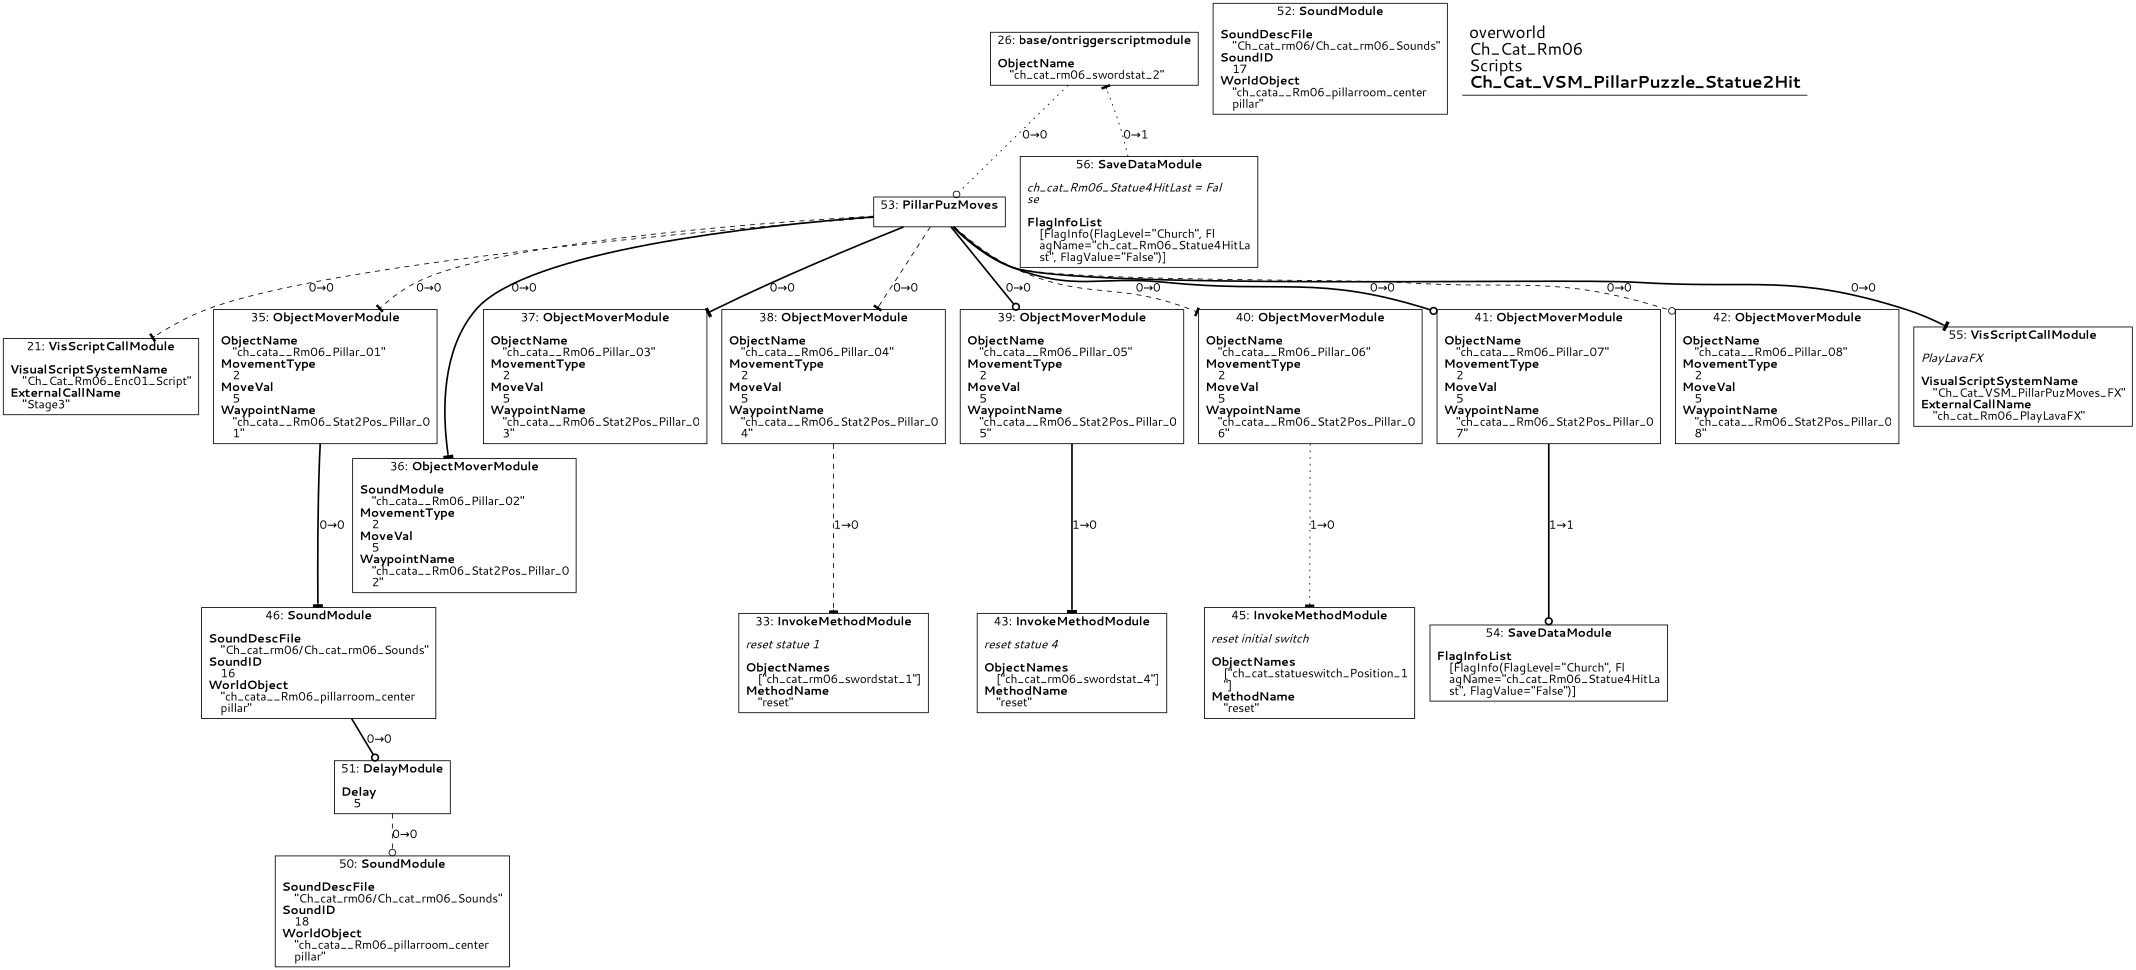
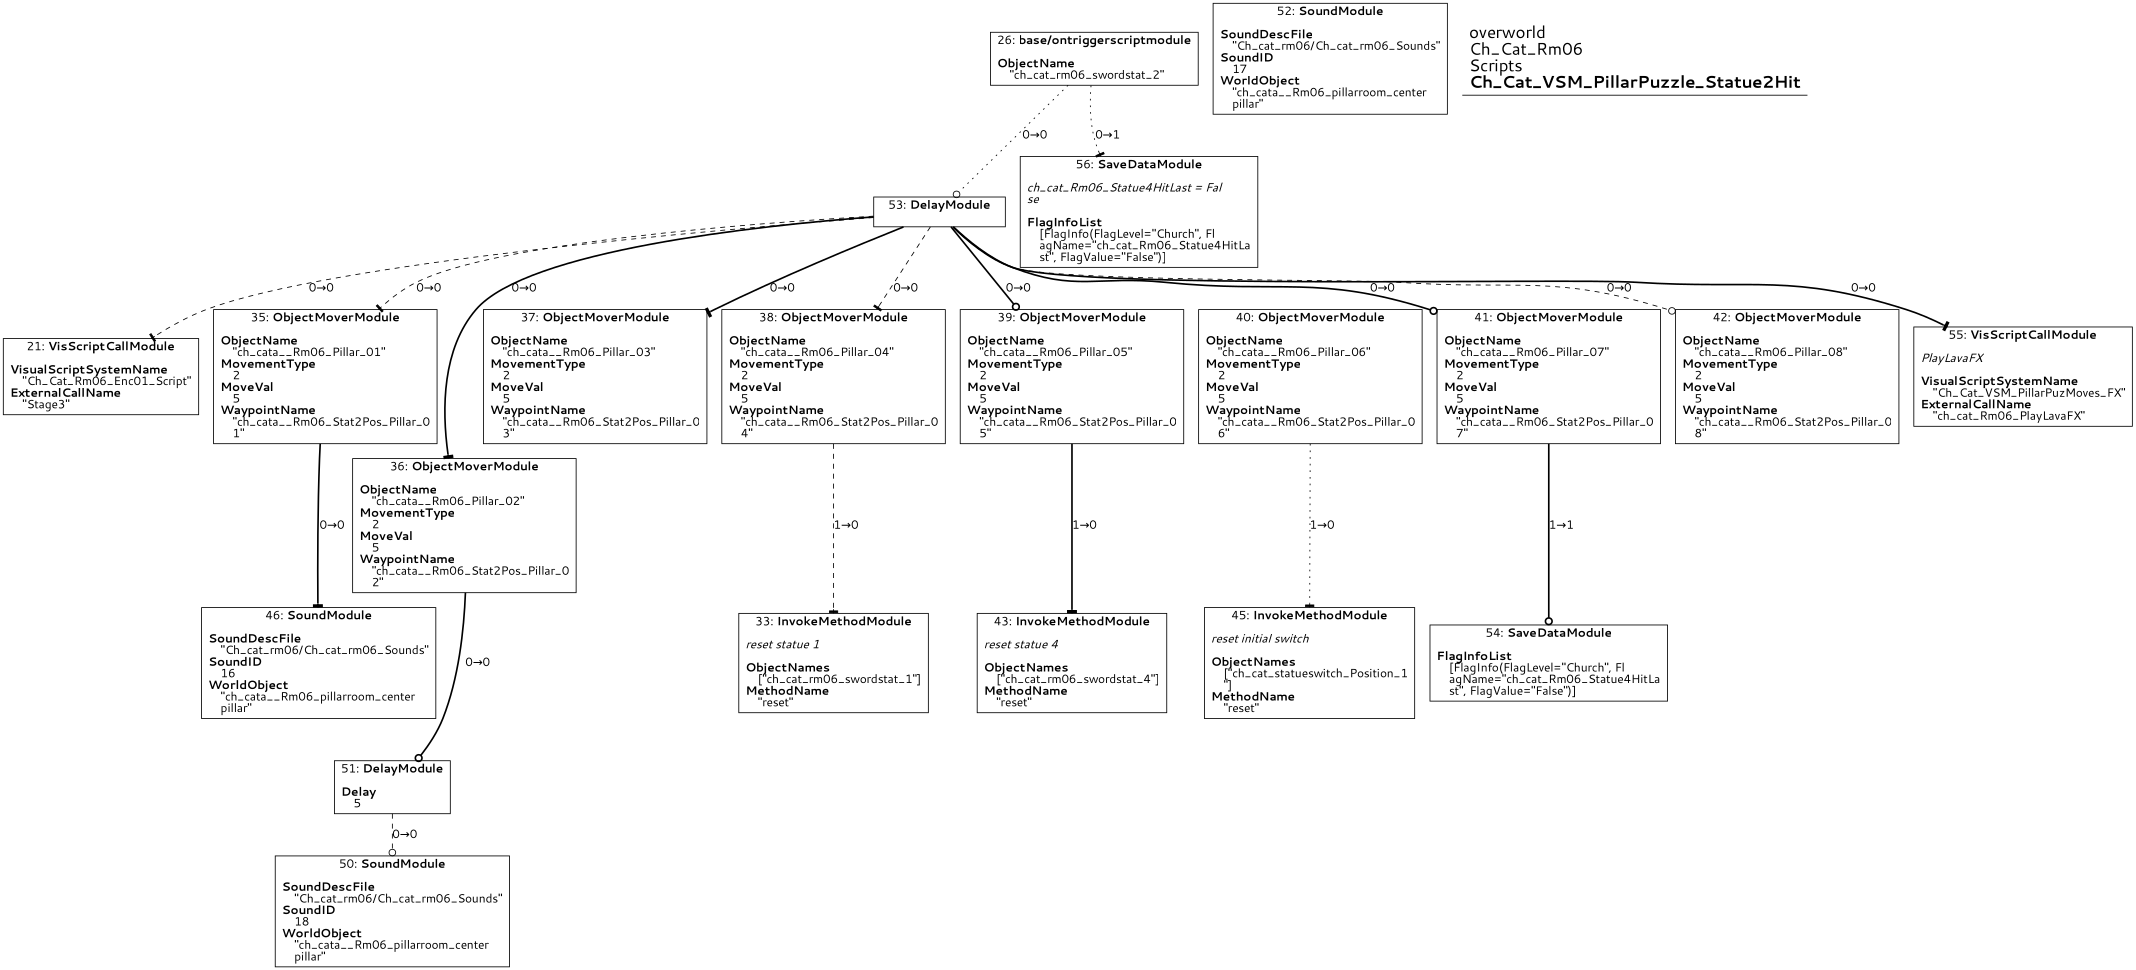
(1119, 122) -> (1091, 119)
(950, 205) -> (950, 205)
(1074, 287) -> none
(402, 490) -> (398, 490)
(362, 737) -> (455, 678)
